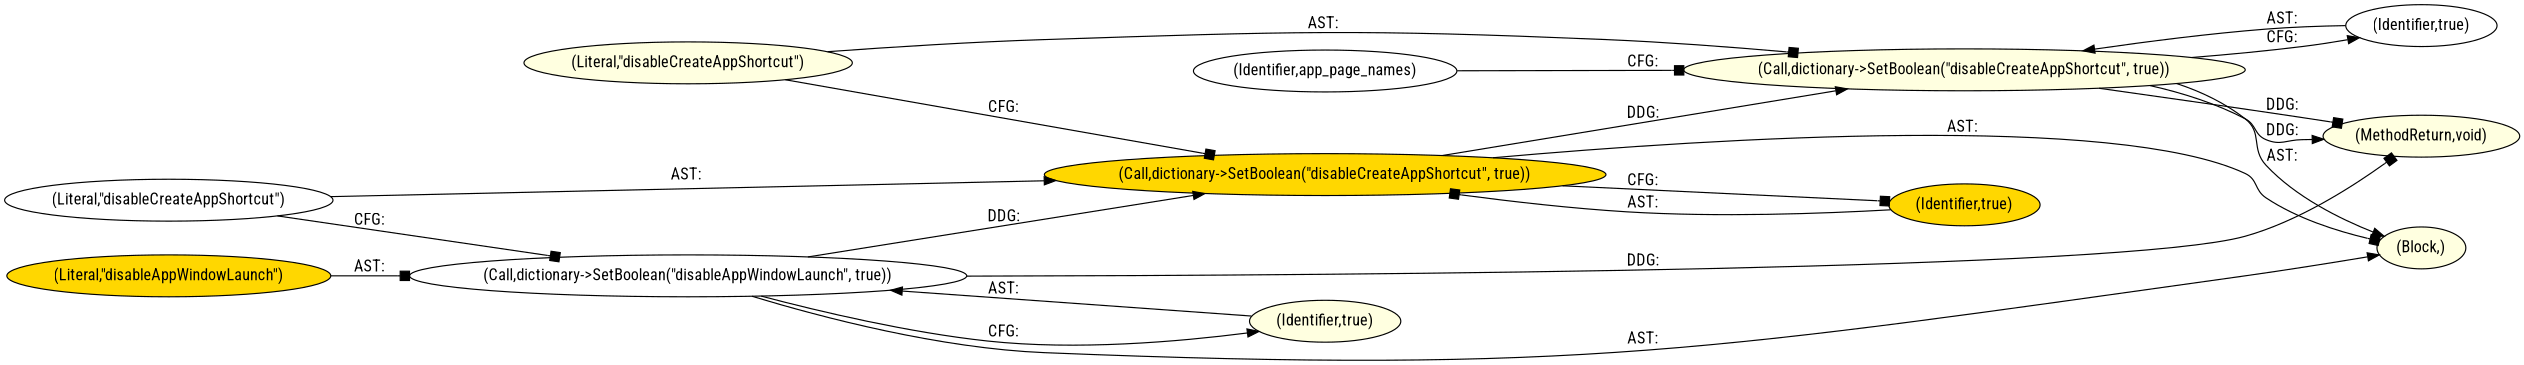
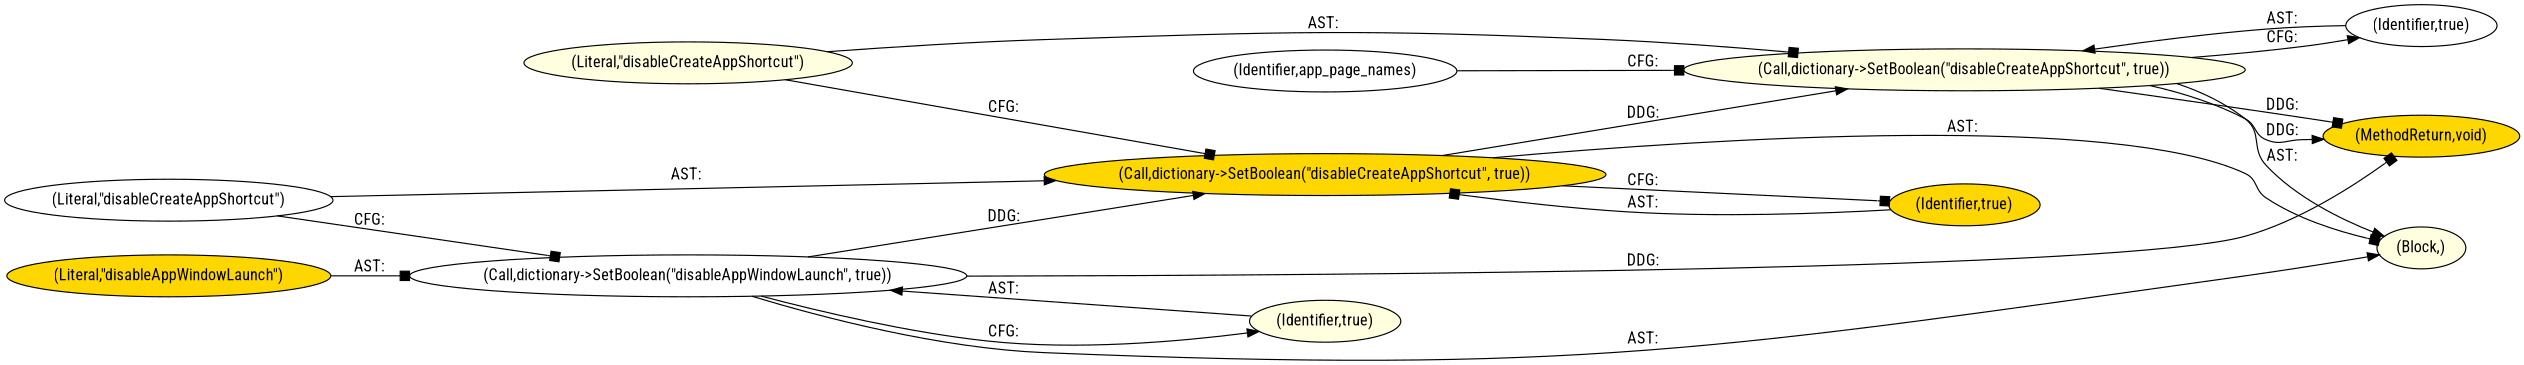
(2421, 136) -> (2421, 136)
